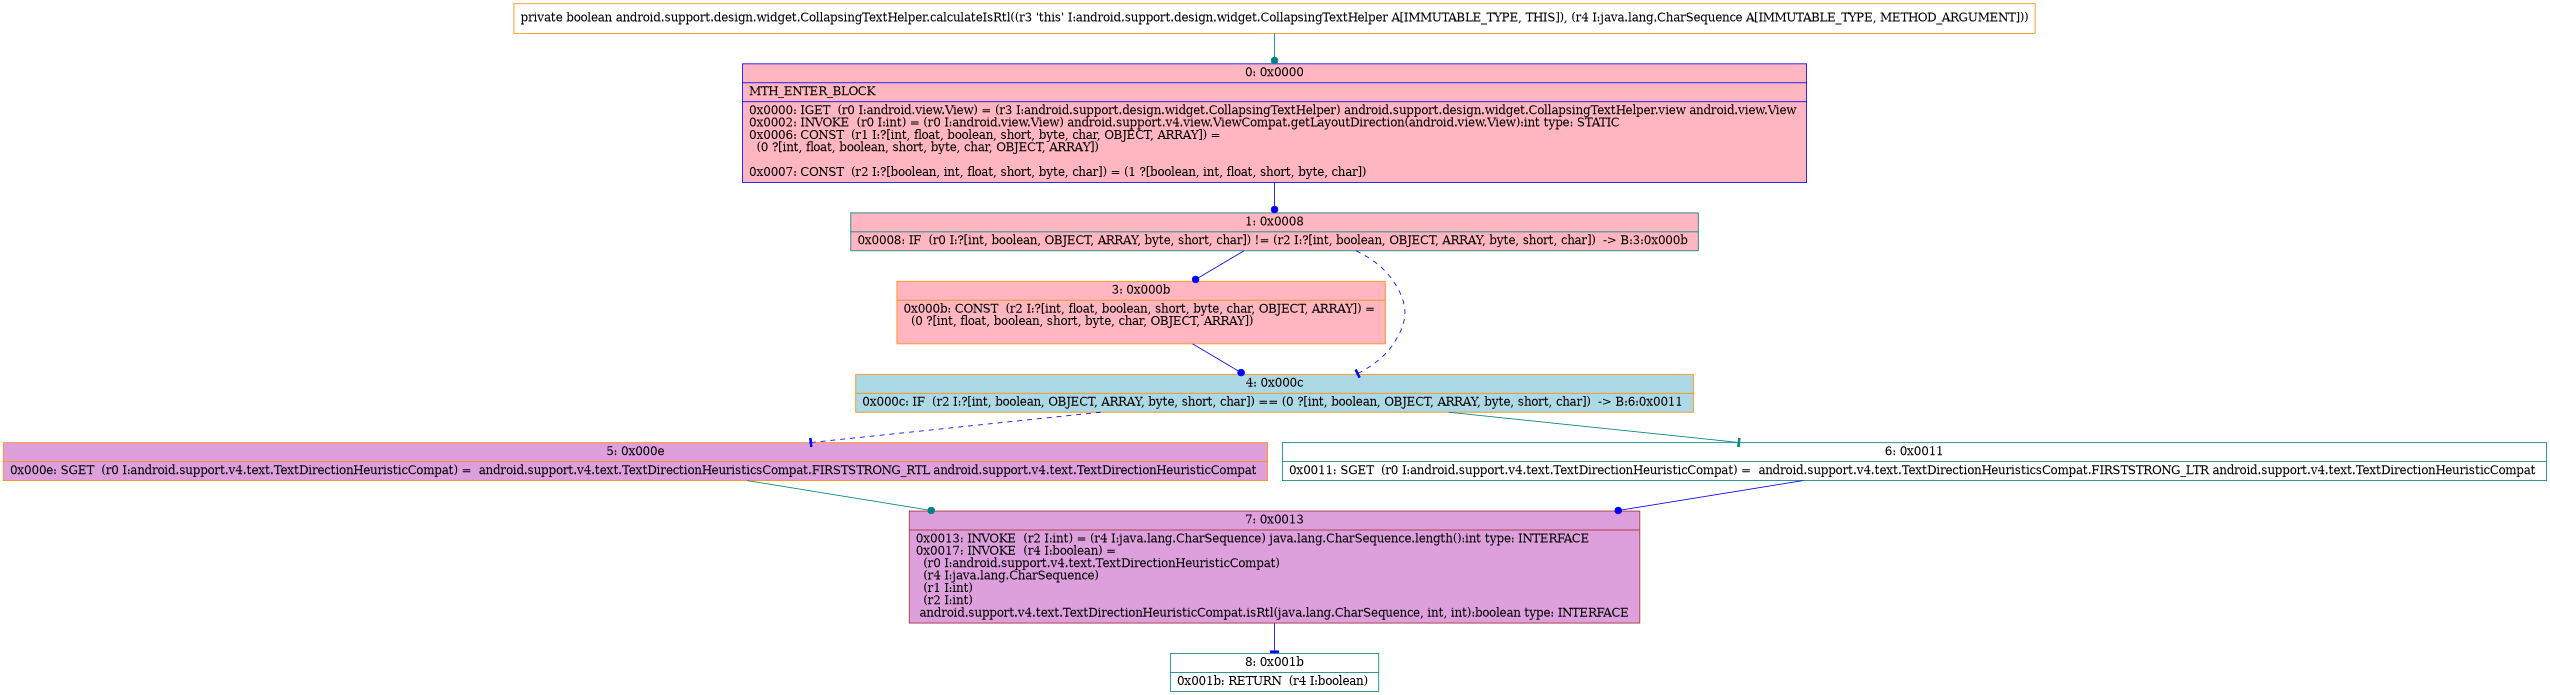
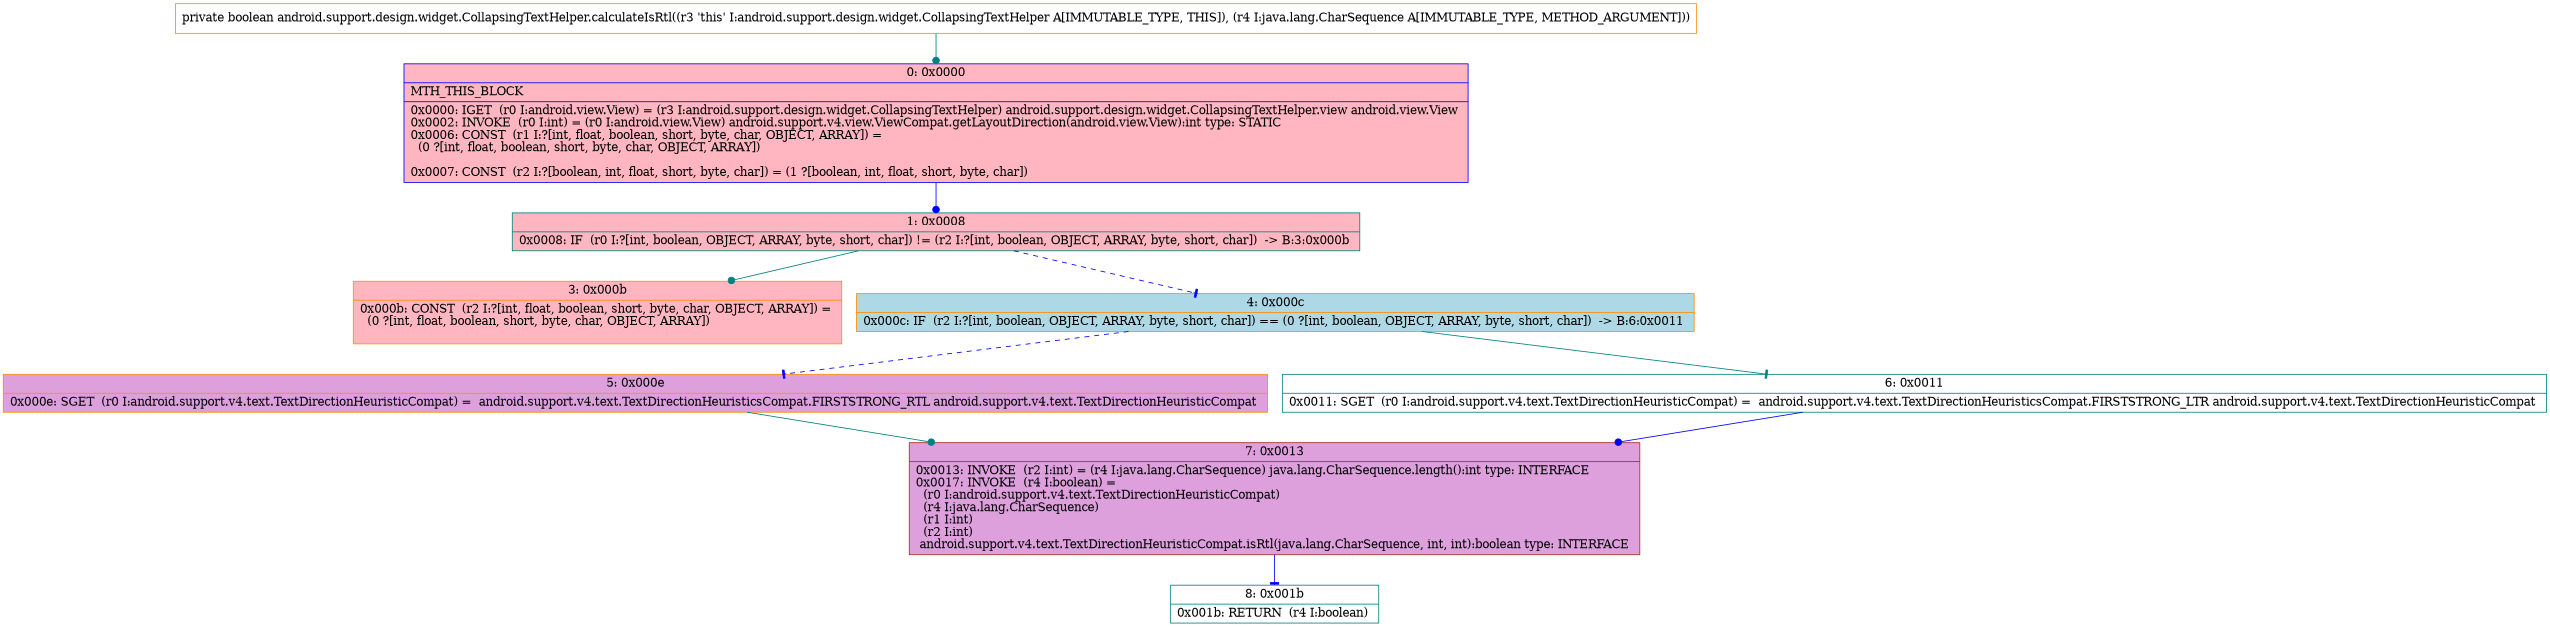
(812, 92) -> (467, 92)
(1221, 264) -> (797, 265)
(1215, 357) -> none
